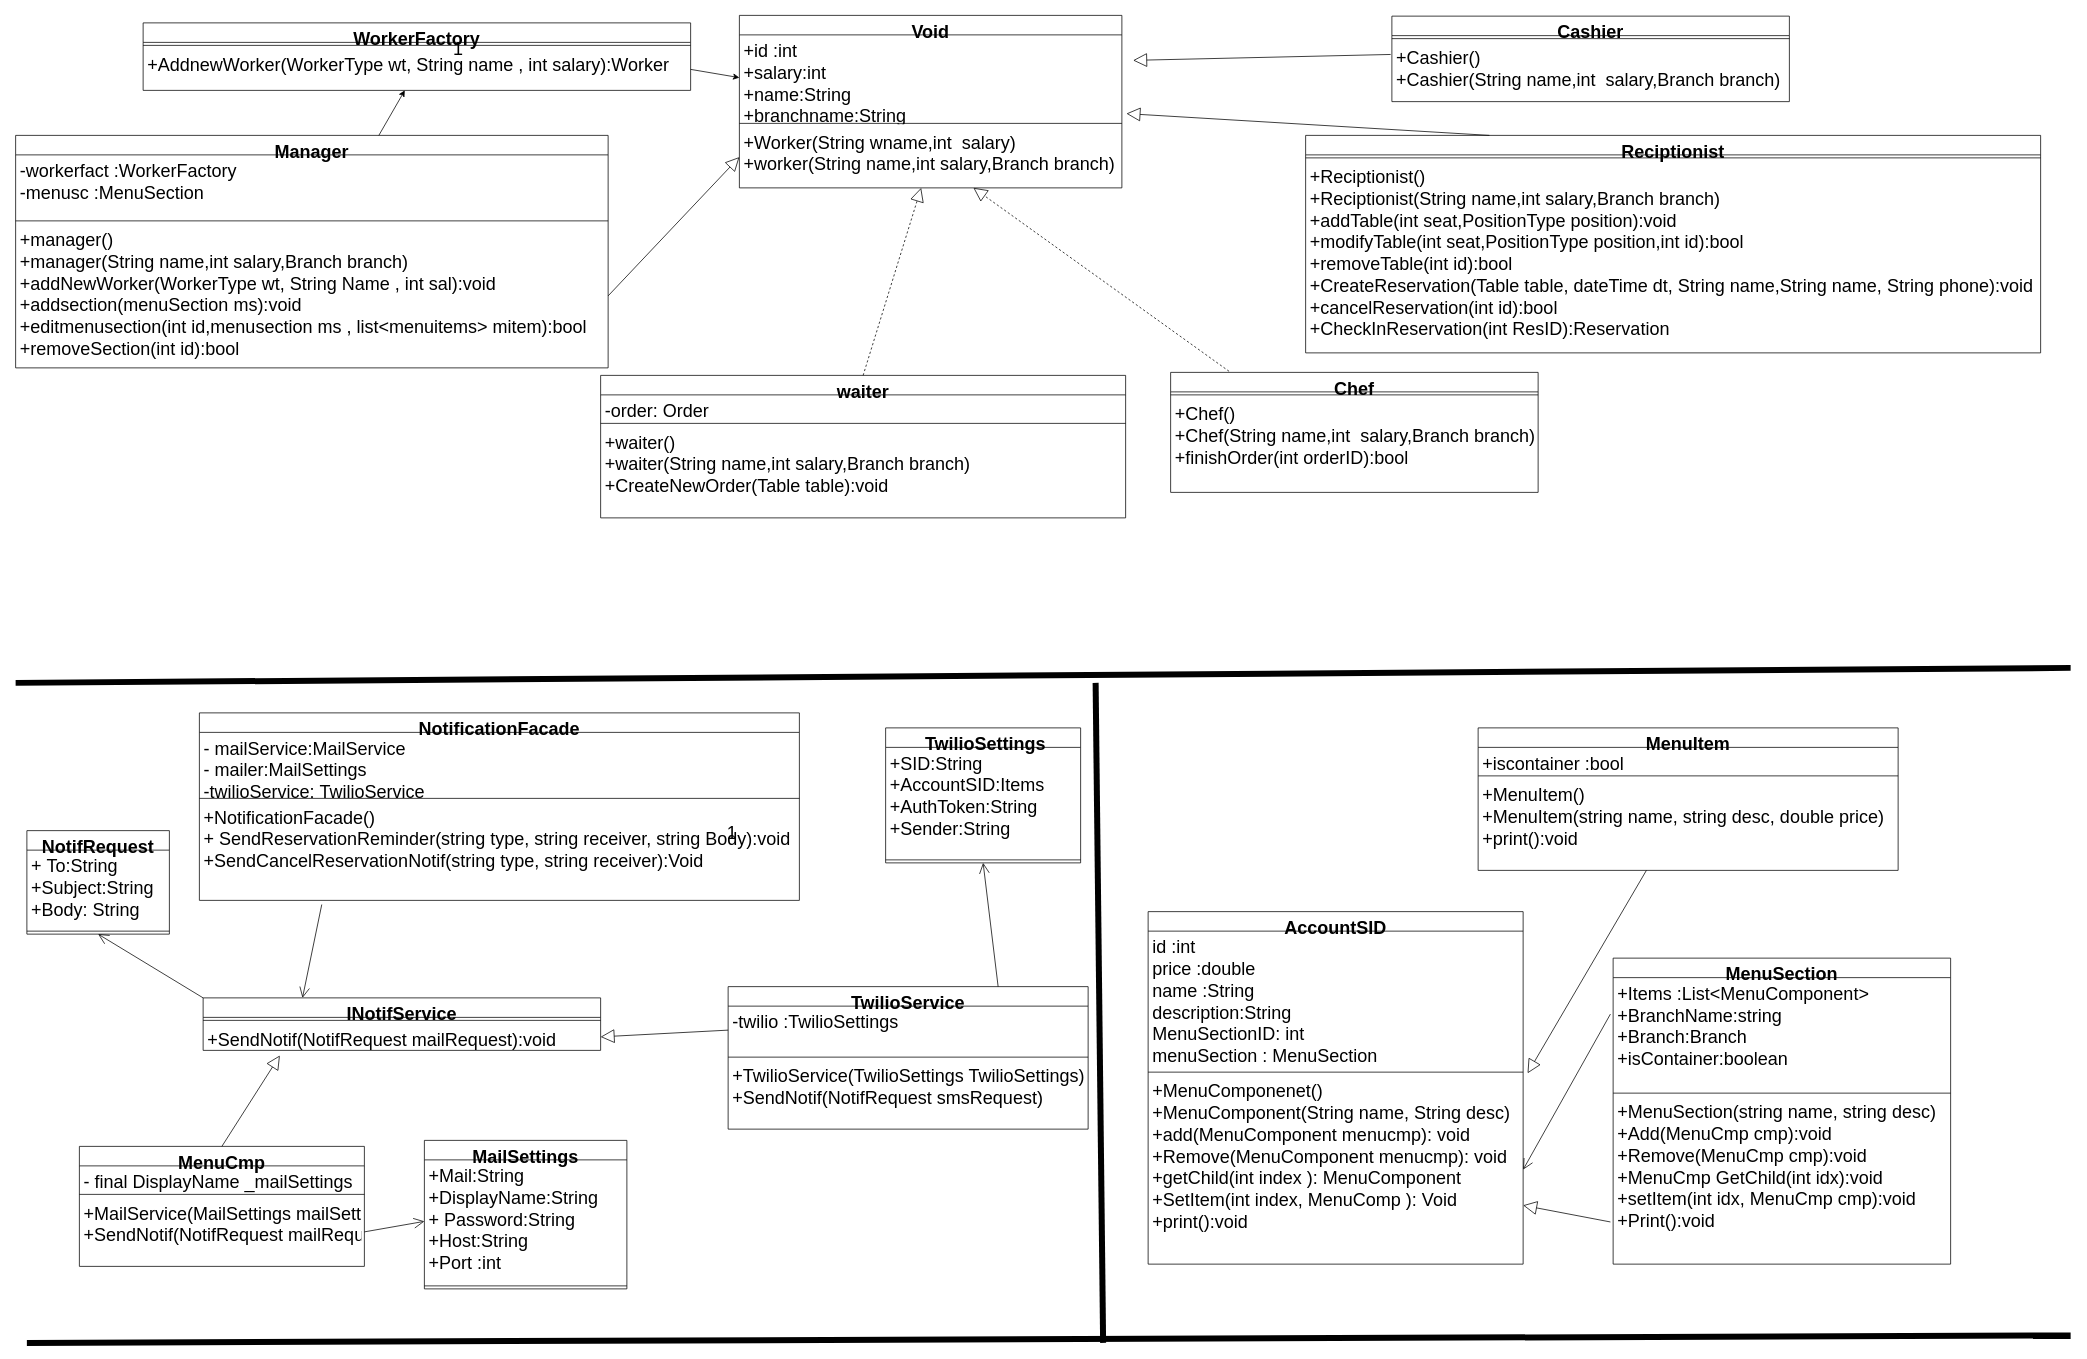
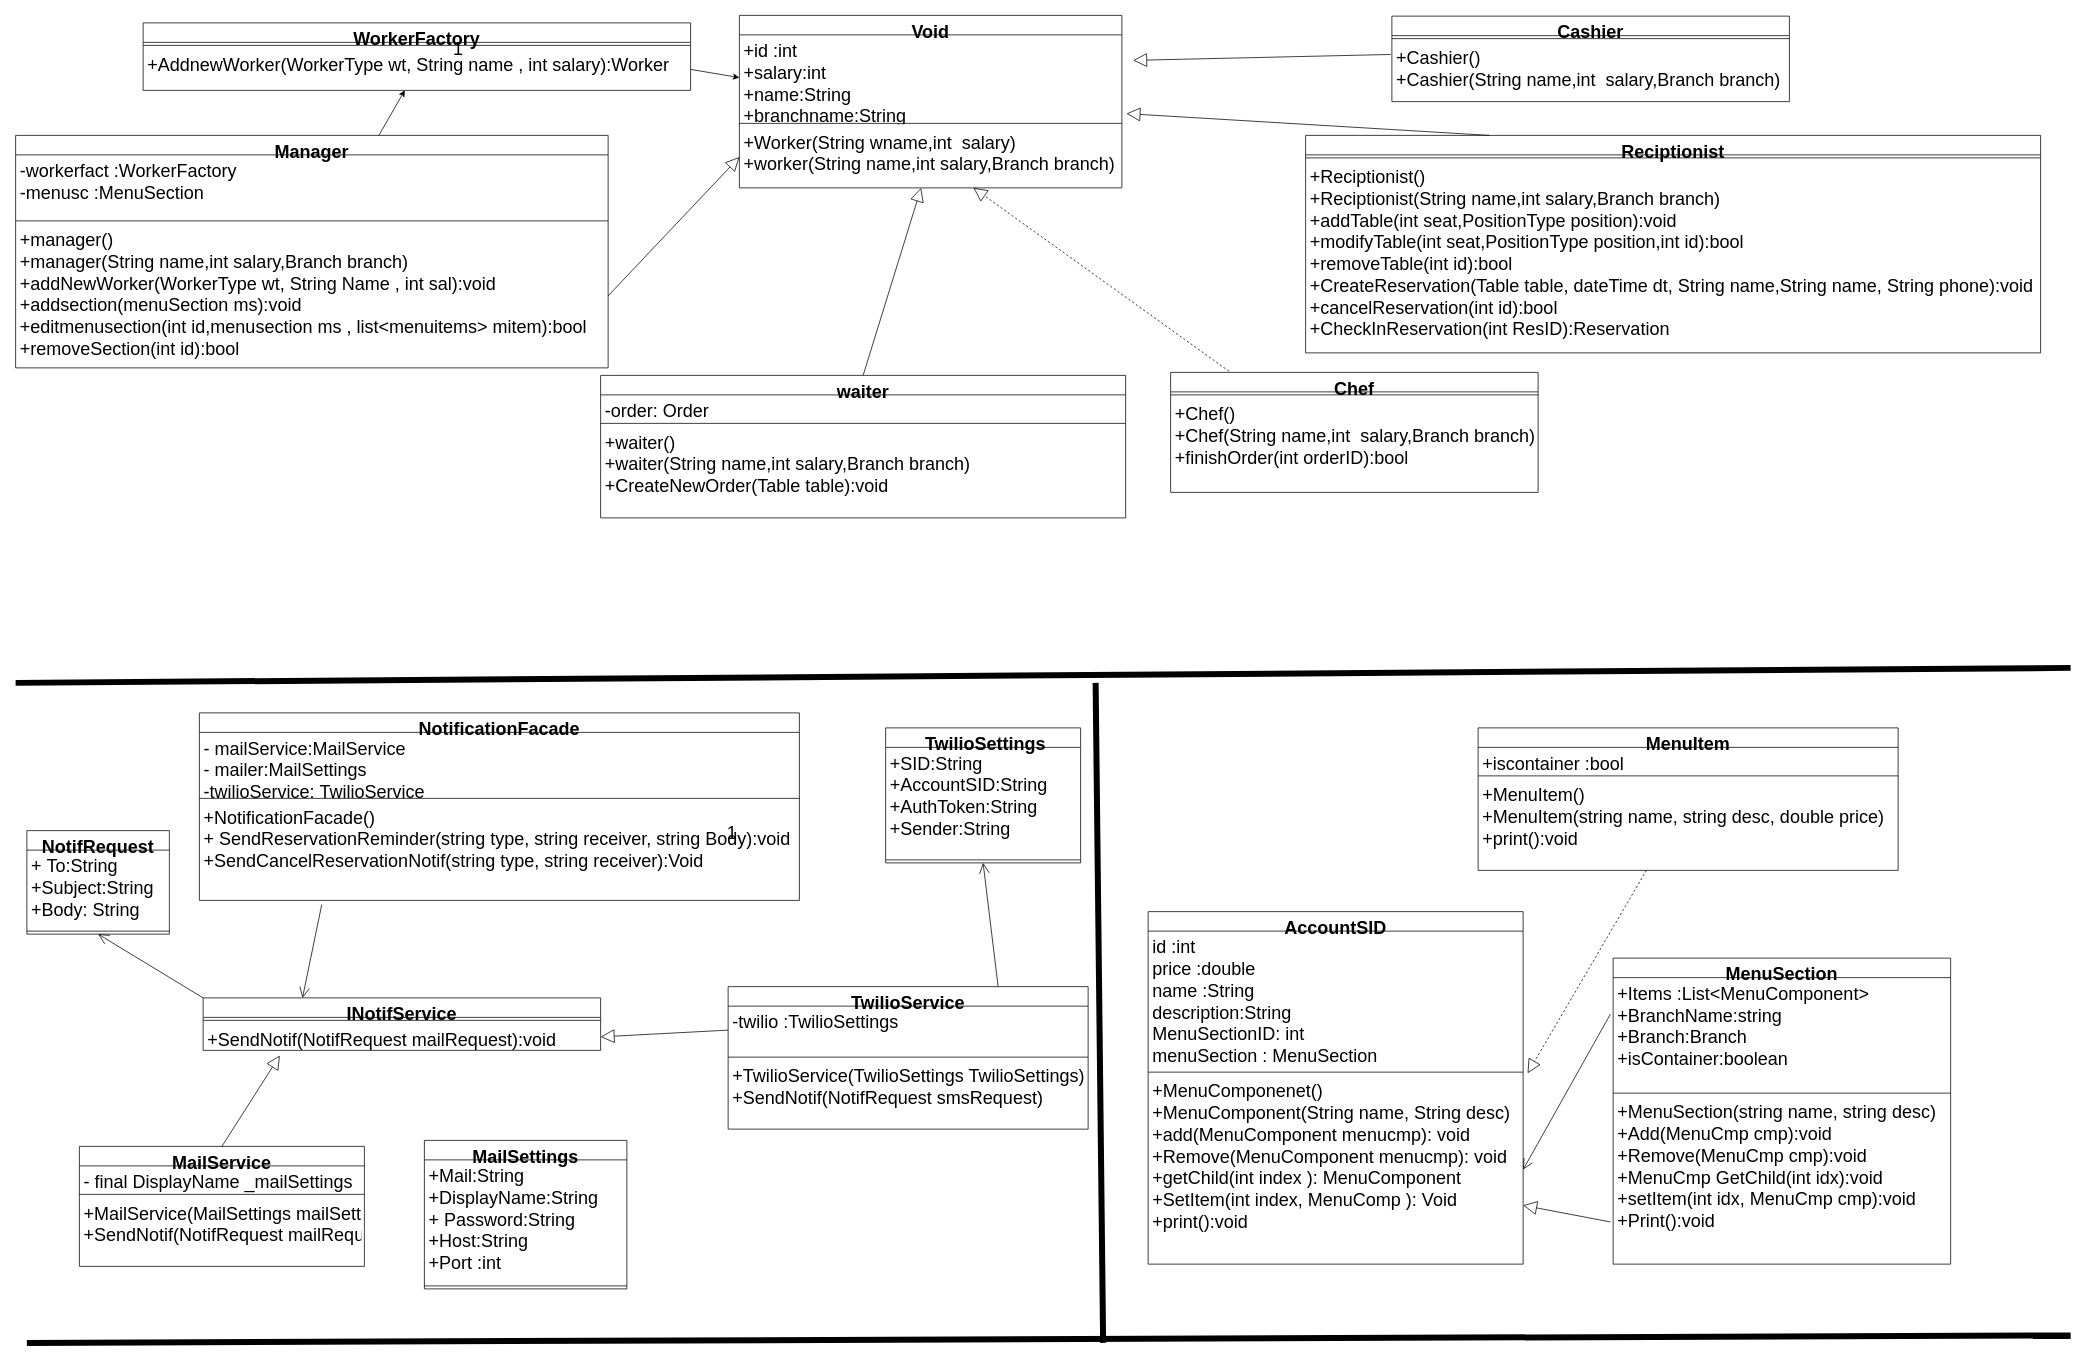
(890, 288) -> (890, 288)
(940, 764) -> (940, 764)
(1590, 966) -> (1590, 966)
(221, 1163) -> (221, 1163)
(394, 1227) -> none
